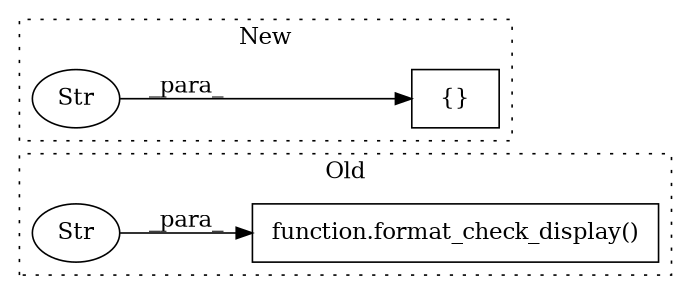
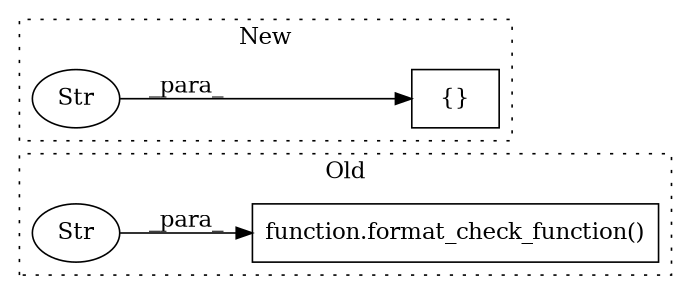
(455, 233) -> (455, 233)
